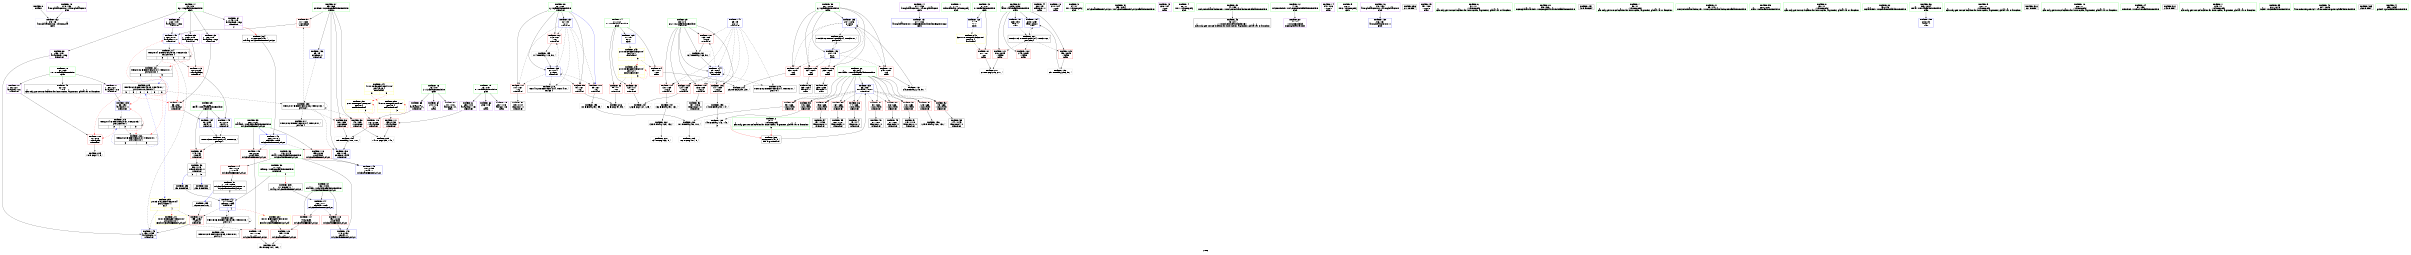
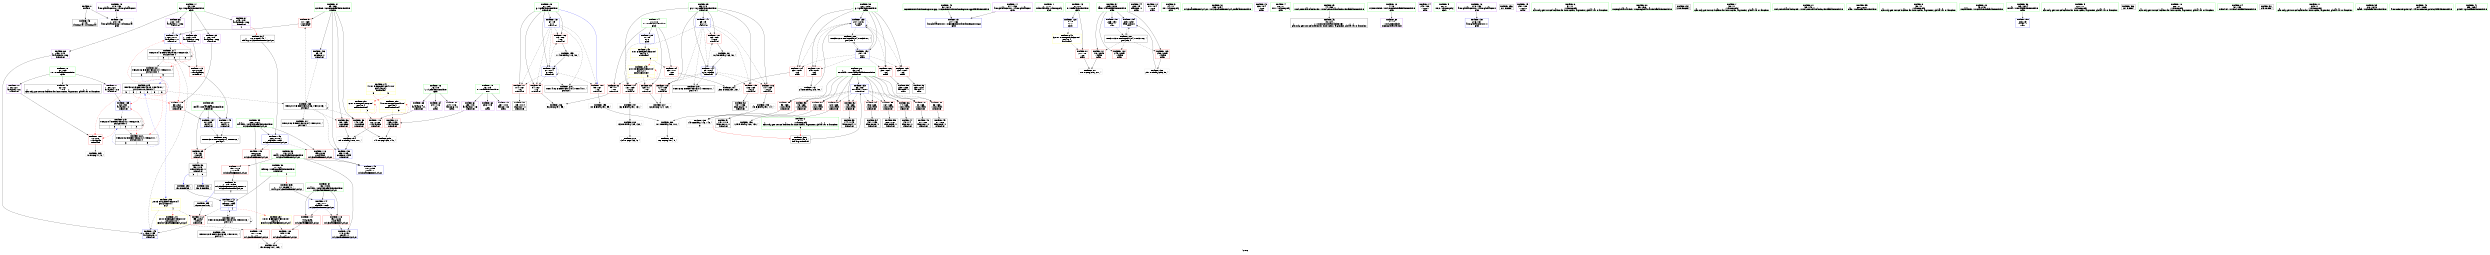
none -> (947, 7)
(2366, 7) -> none
none -> (85, 23)
(690, 39) -> (703, 14)
(486, 92) -> (488, 92)
(262, 131) -> (264, 131)
